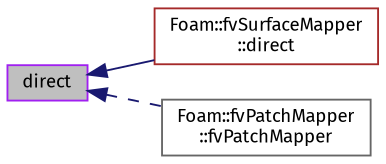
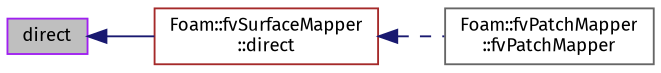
(134, 100) -> (421, 36)
